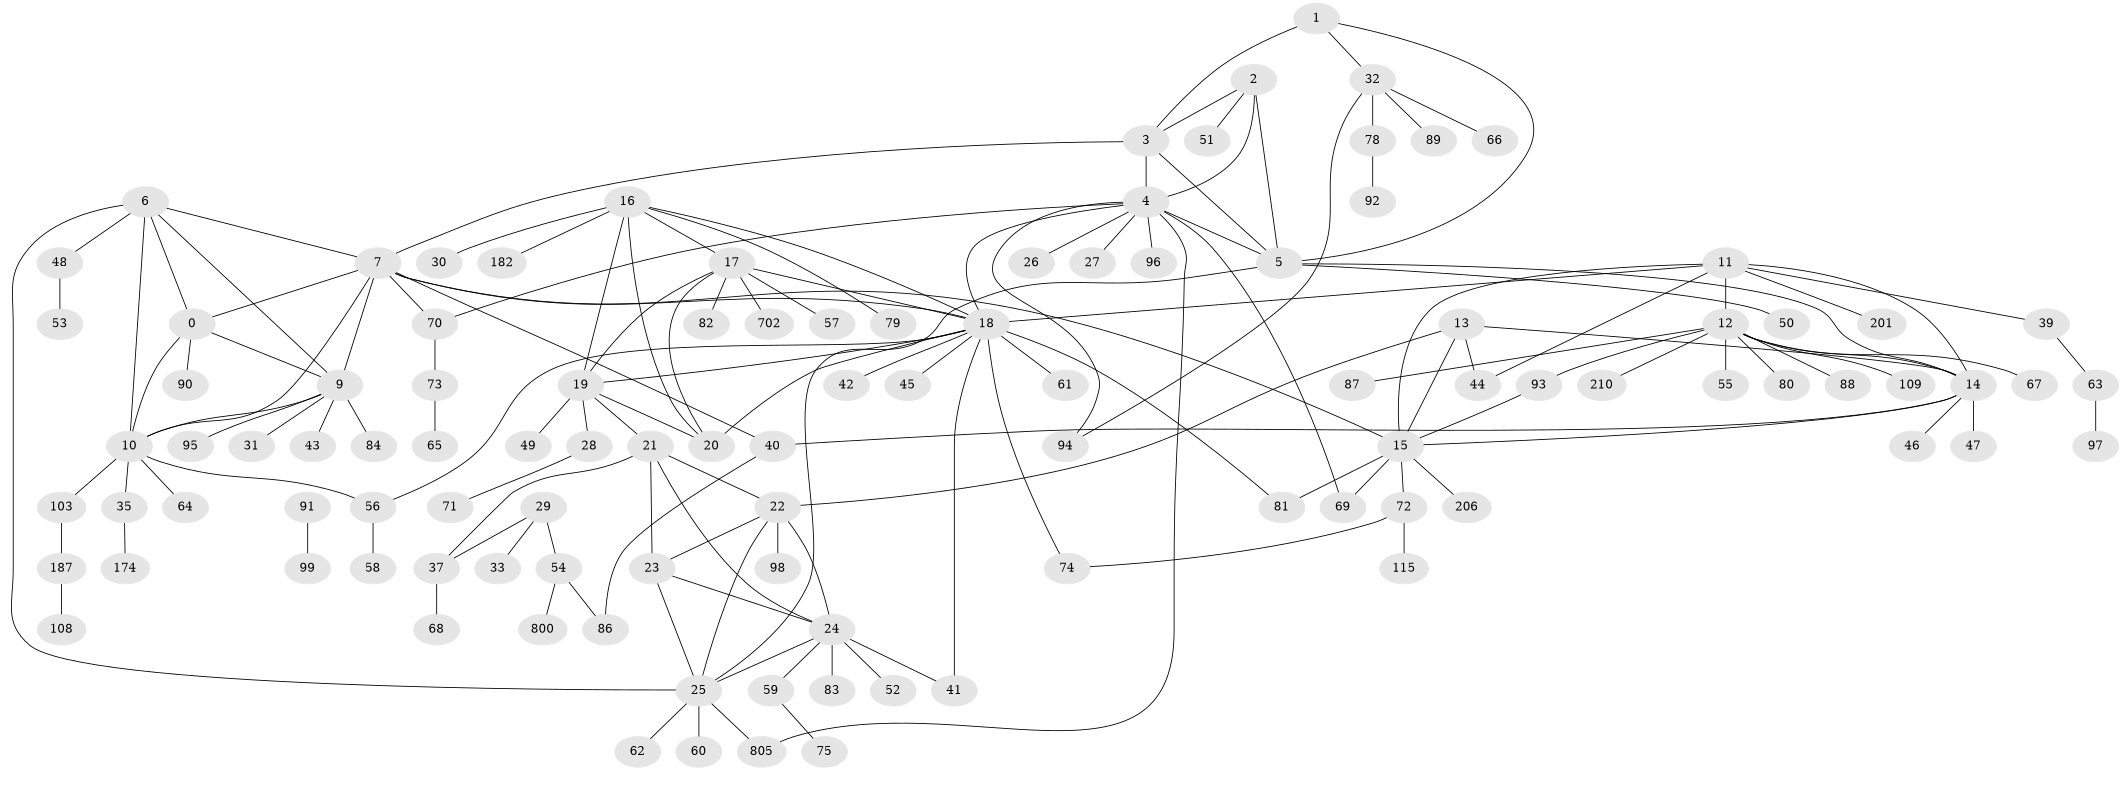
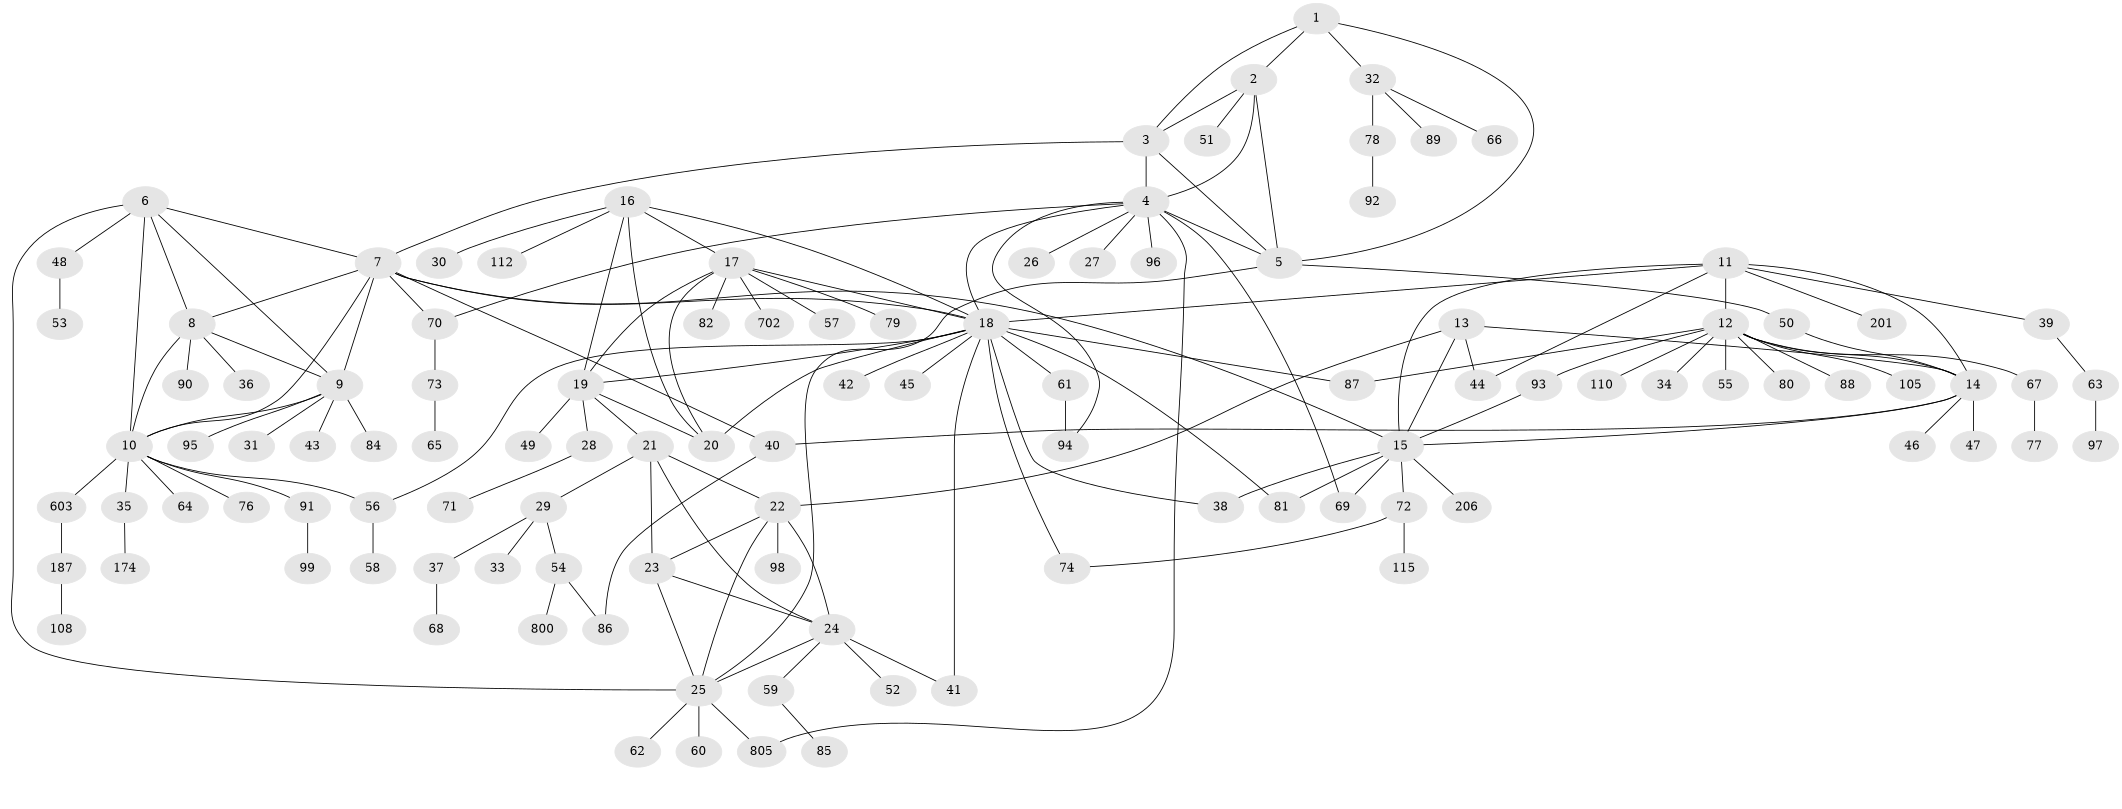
none -> (1285, 49)
(768, 250) -> (802, 286)
(502, 263) -> (502, 263)
(1640, 276) -> (1858, 349)
(1281, 307) -> (1066, 416)
(192, 324) -> (192, 324)
none -> (1153, 352)
none -> (247, 385)
(1602, 385) -> (1602, 385)
none -> (1665, 385)
(1911, 385) -> (1911, 385)
none -> (2035, 446)
none -> (248, 483)
(529, 484) -> (597, 477)
(62, 507) -> (62, 507)
none -> (247, 507)
none -> (1221, 507)
(832, 691) -> none
(824, 752) -> (824, 752)
